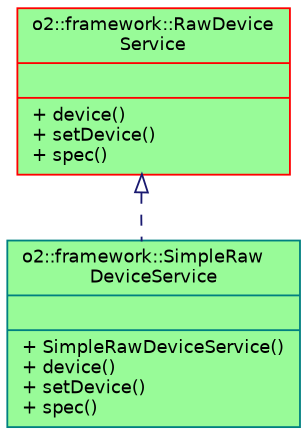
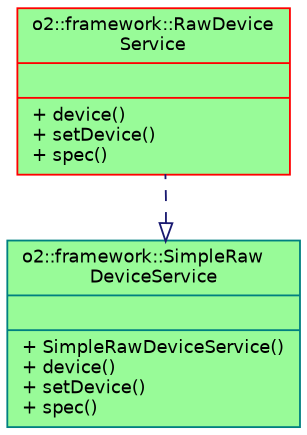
(141, 217) -> (166, 199)
